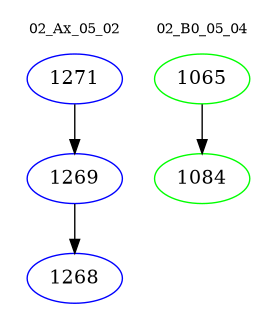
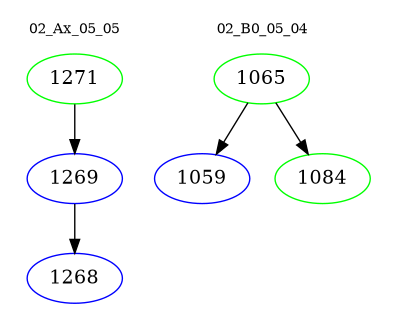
(75, 30) -> (75, 30)
(75, 79) -> (75, 79)
none -> (202, 179)
